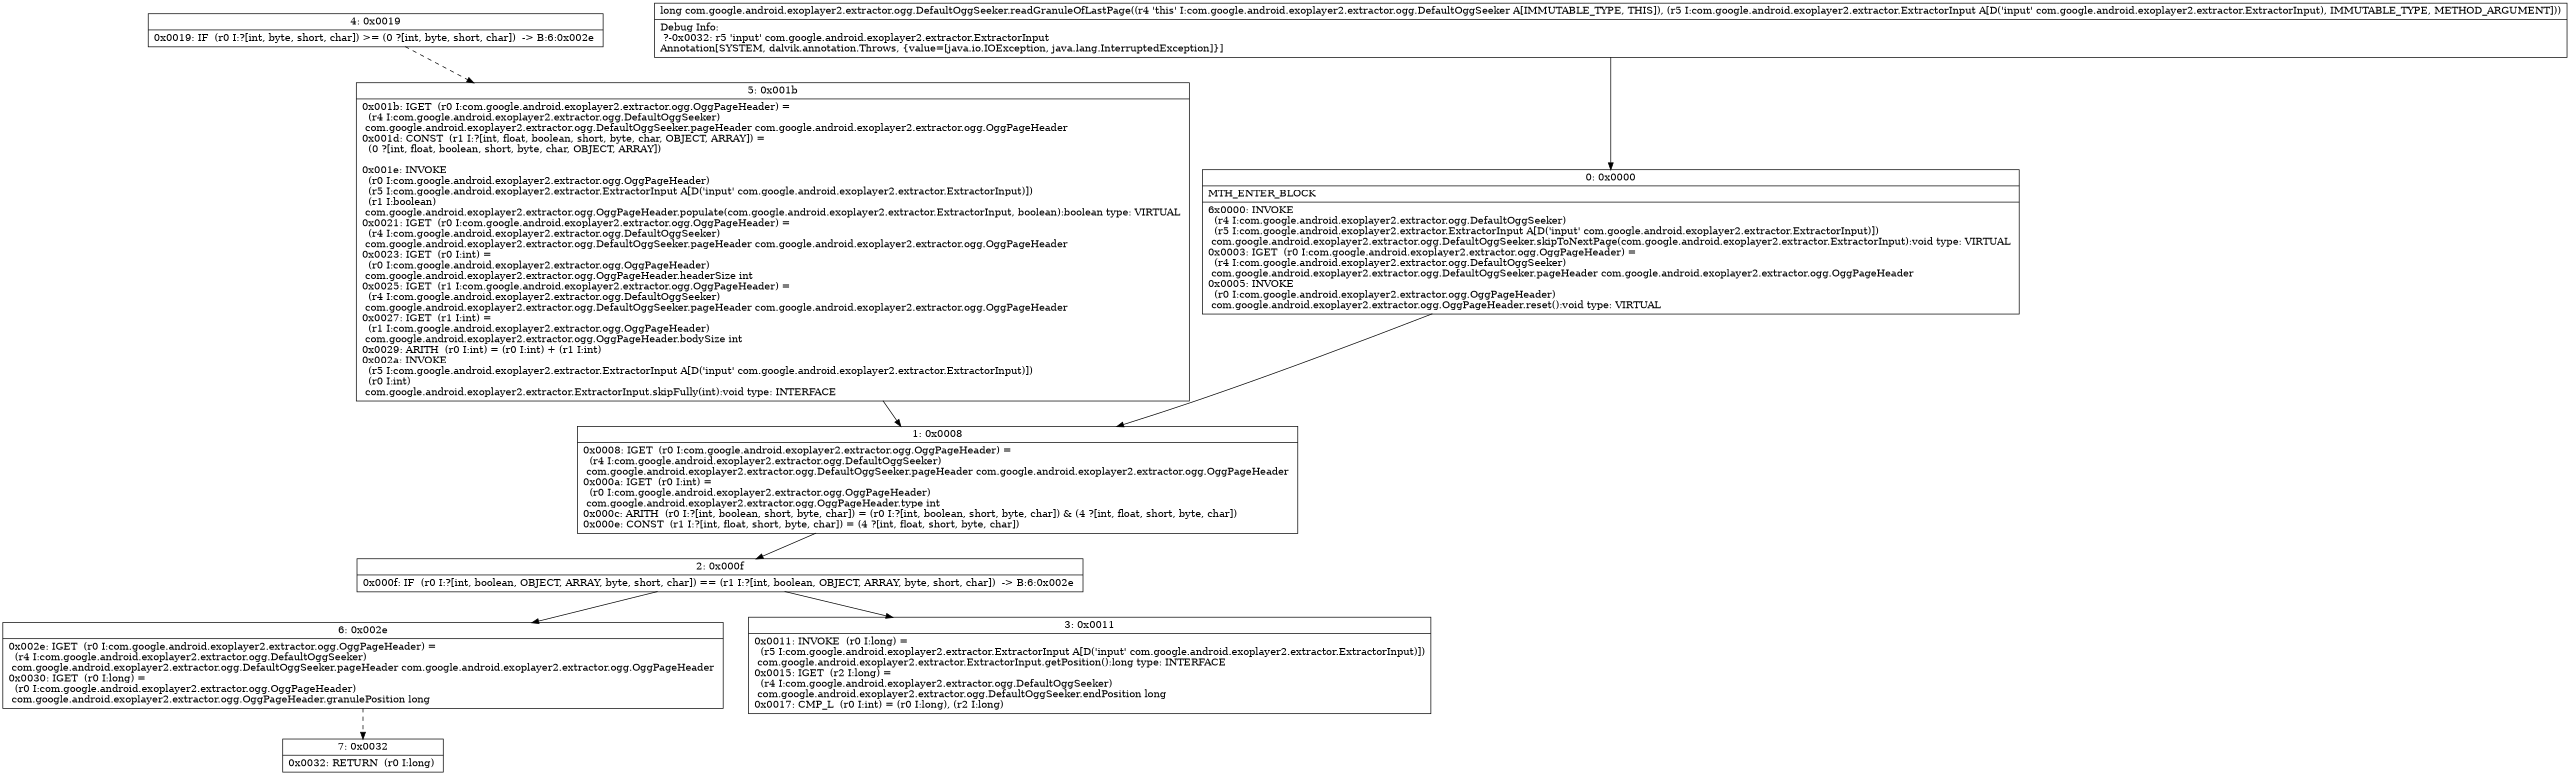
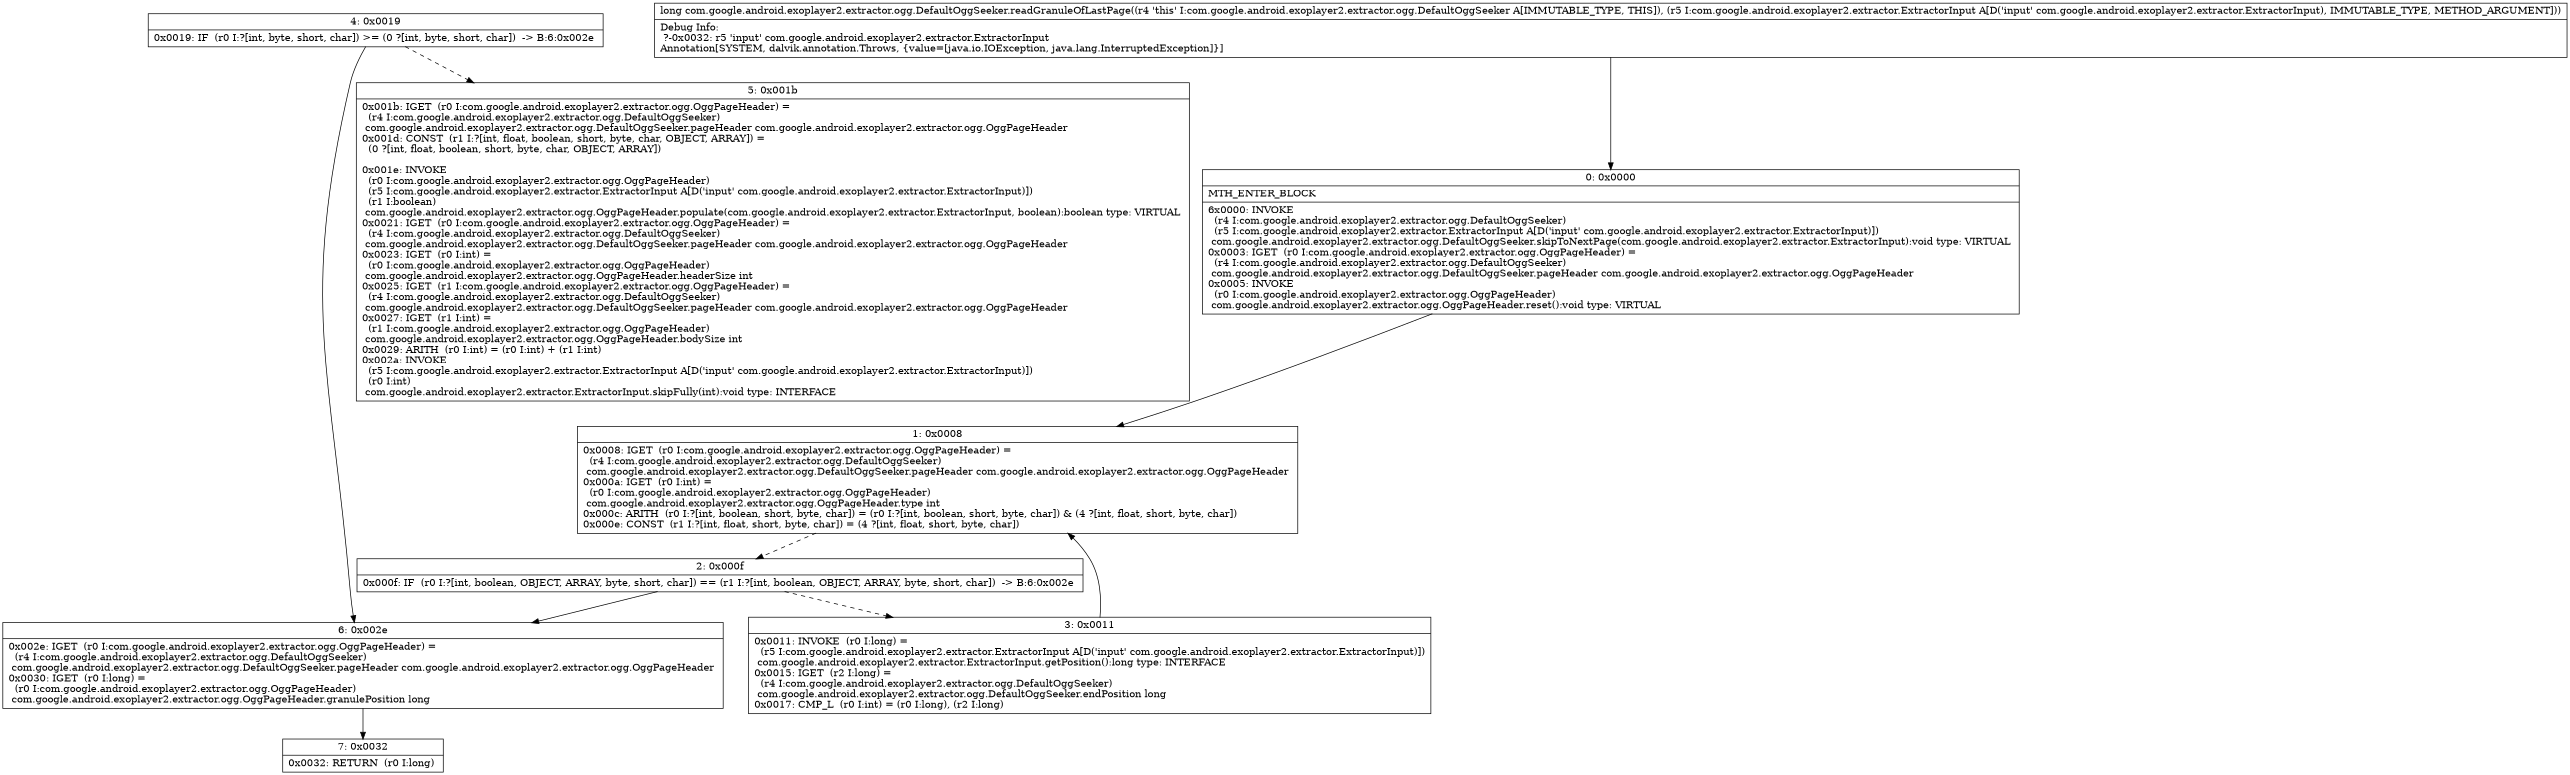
none -> (324, 329)
(890, 411) -> (1097, 574)
(789, 545) -> (789, 545)
(835, 604) -> (835, 604)
(363, 720) -> (363, 720)
